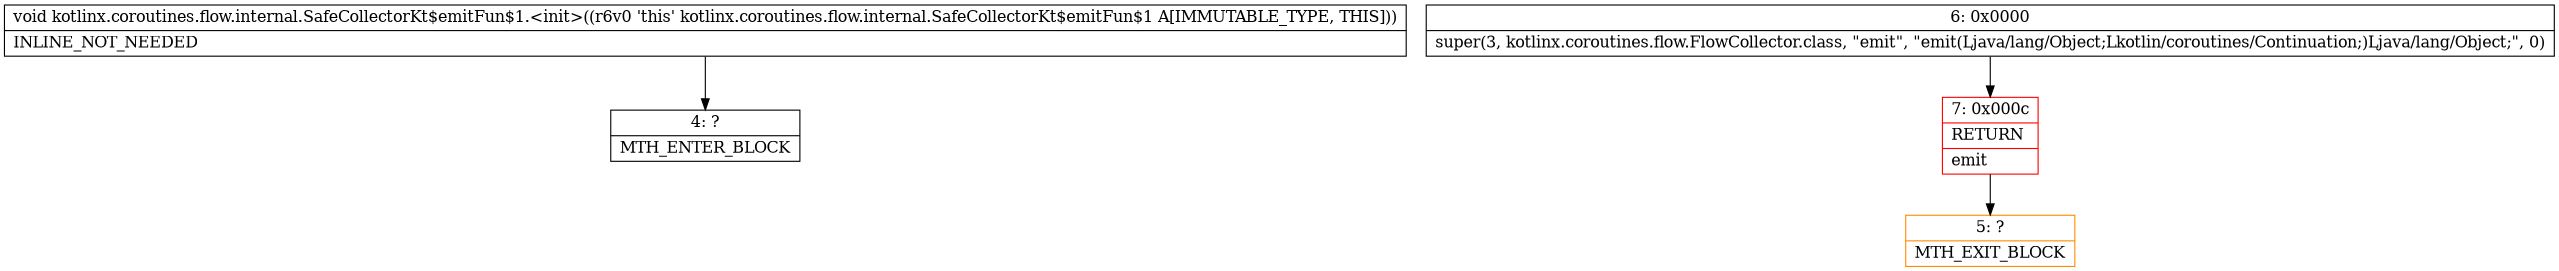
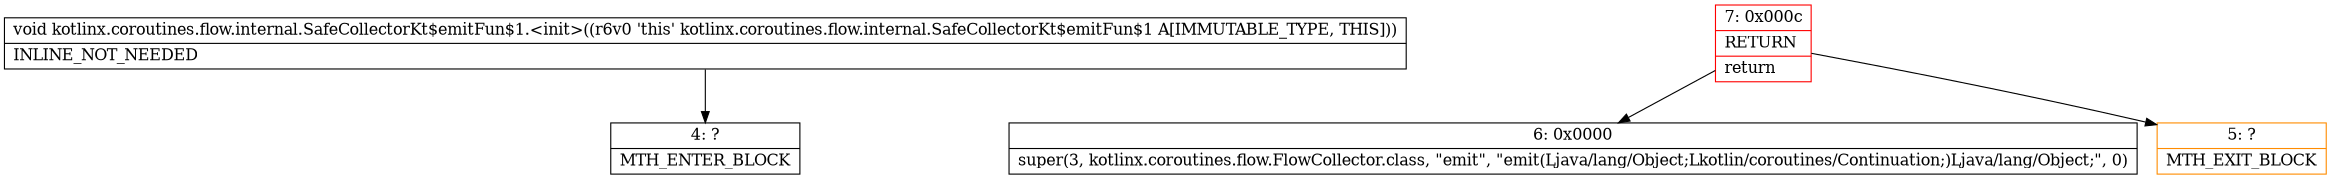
(1990, 71) -> (1672, 94)
(1970, 161) -> (1750, 68)
